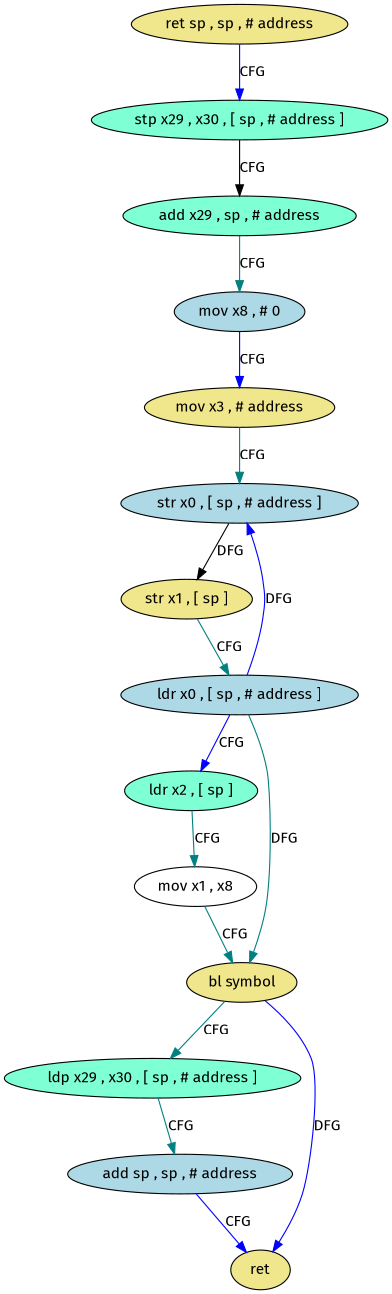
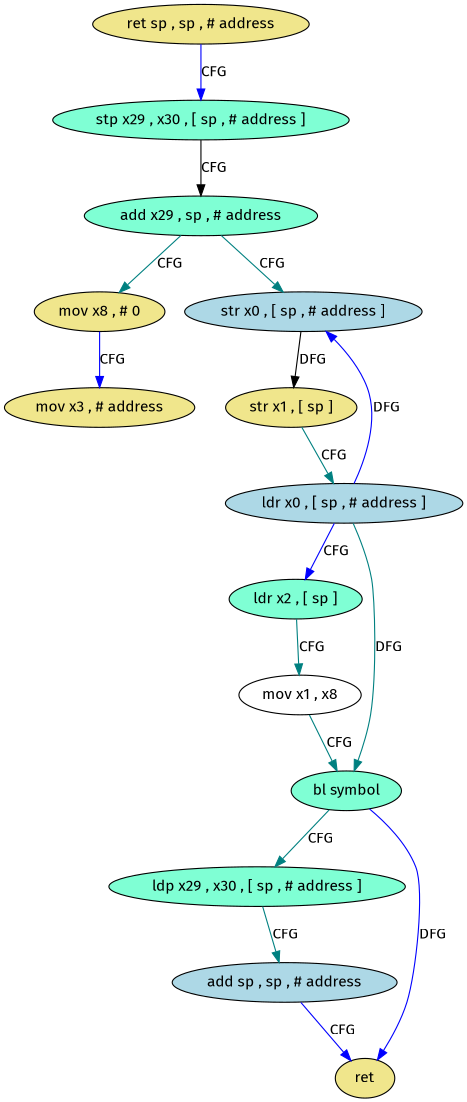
(240, 312) -> (100, 312)
(240, 450) -> (248, 260)
(242, 982) -> (346, 791)
